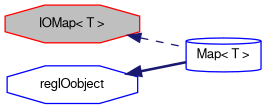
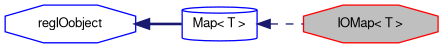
(163, 43) -> (287, 24)
